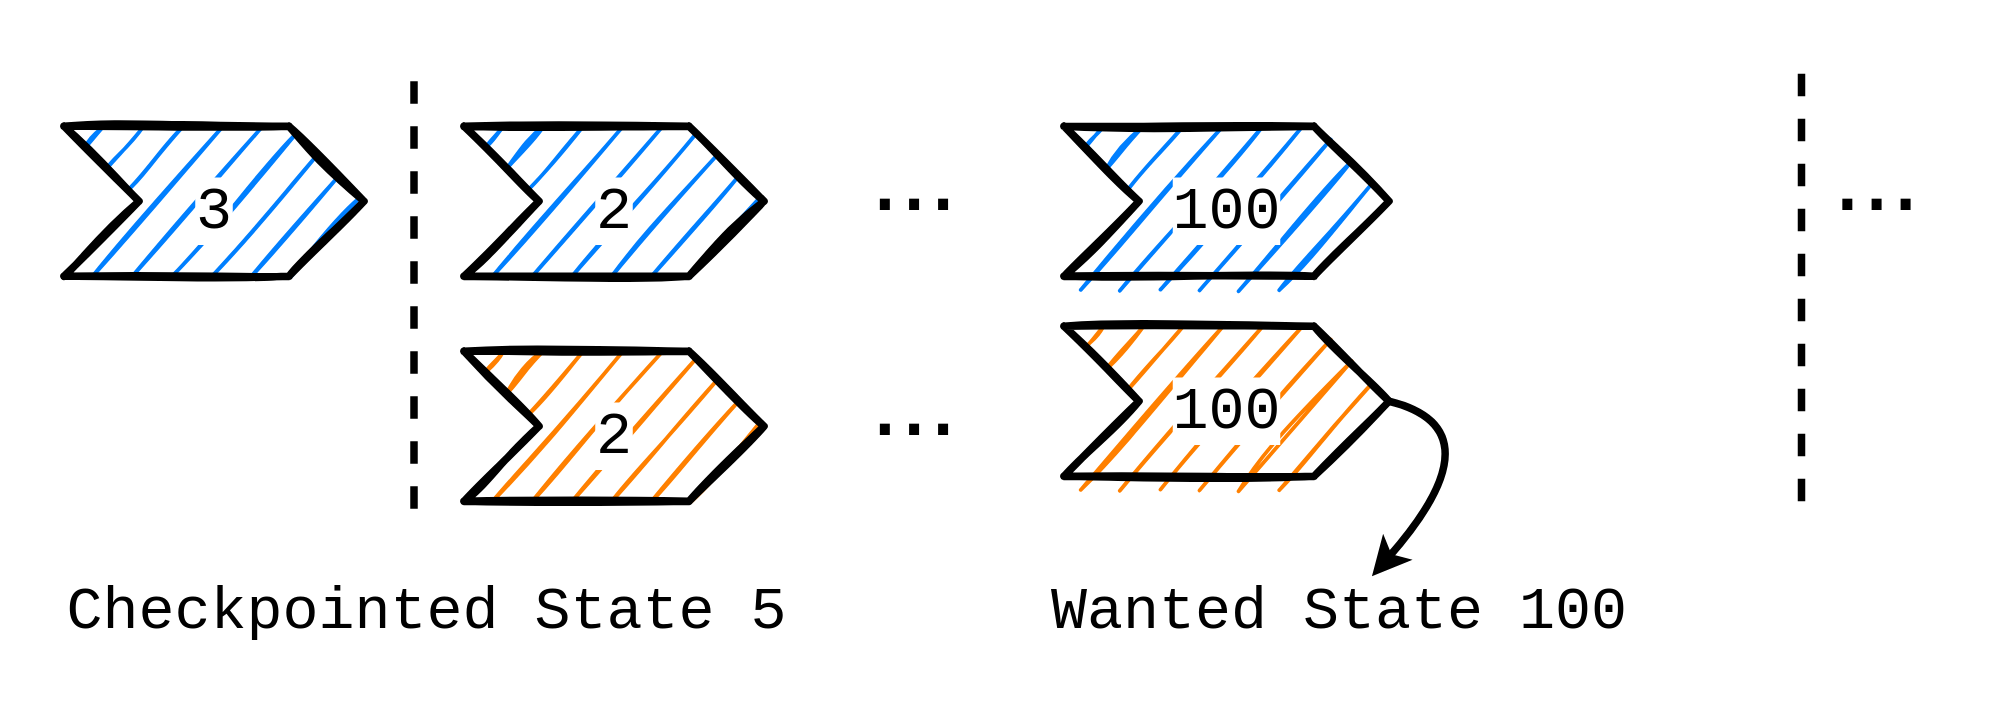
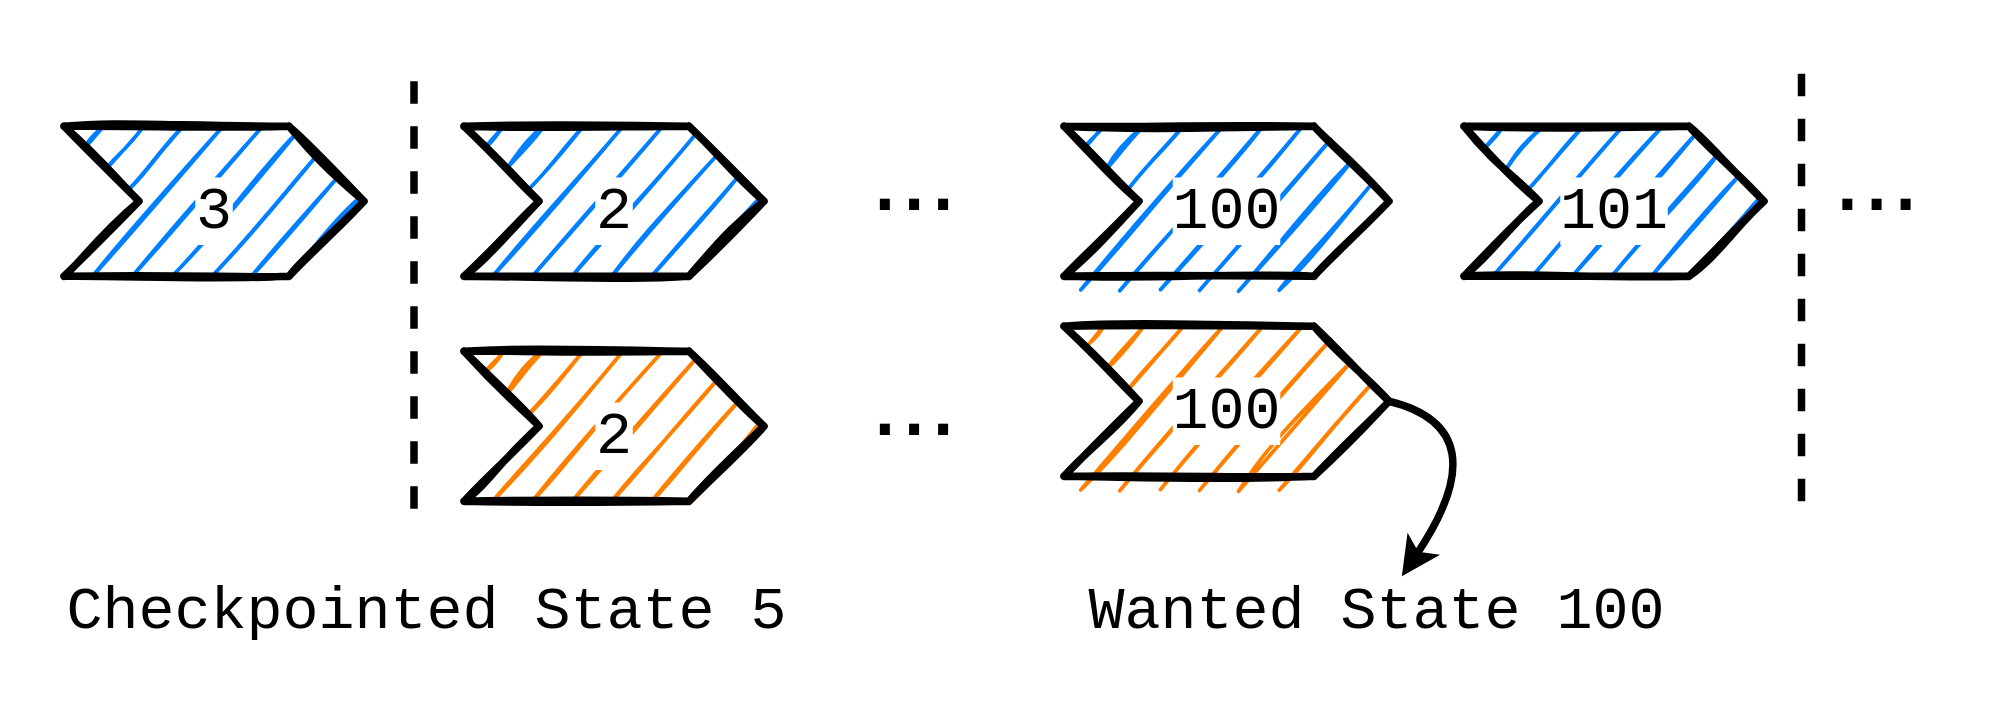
none -> (1614, 201)
(1339, 614) -> (1376, 614)
